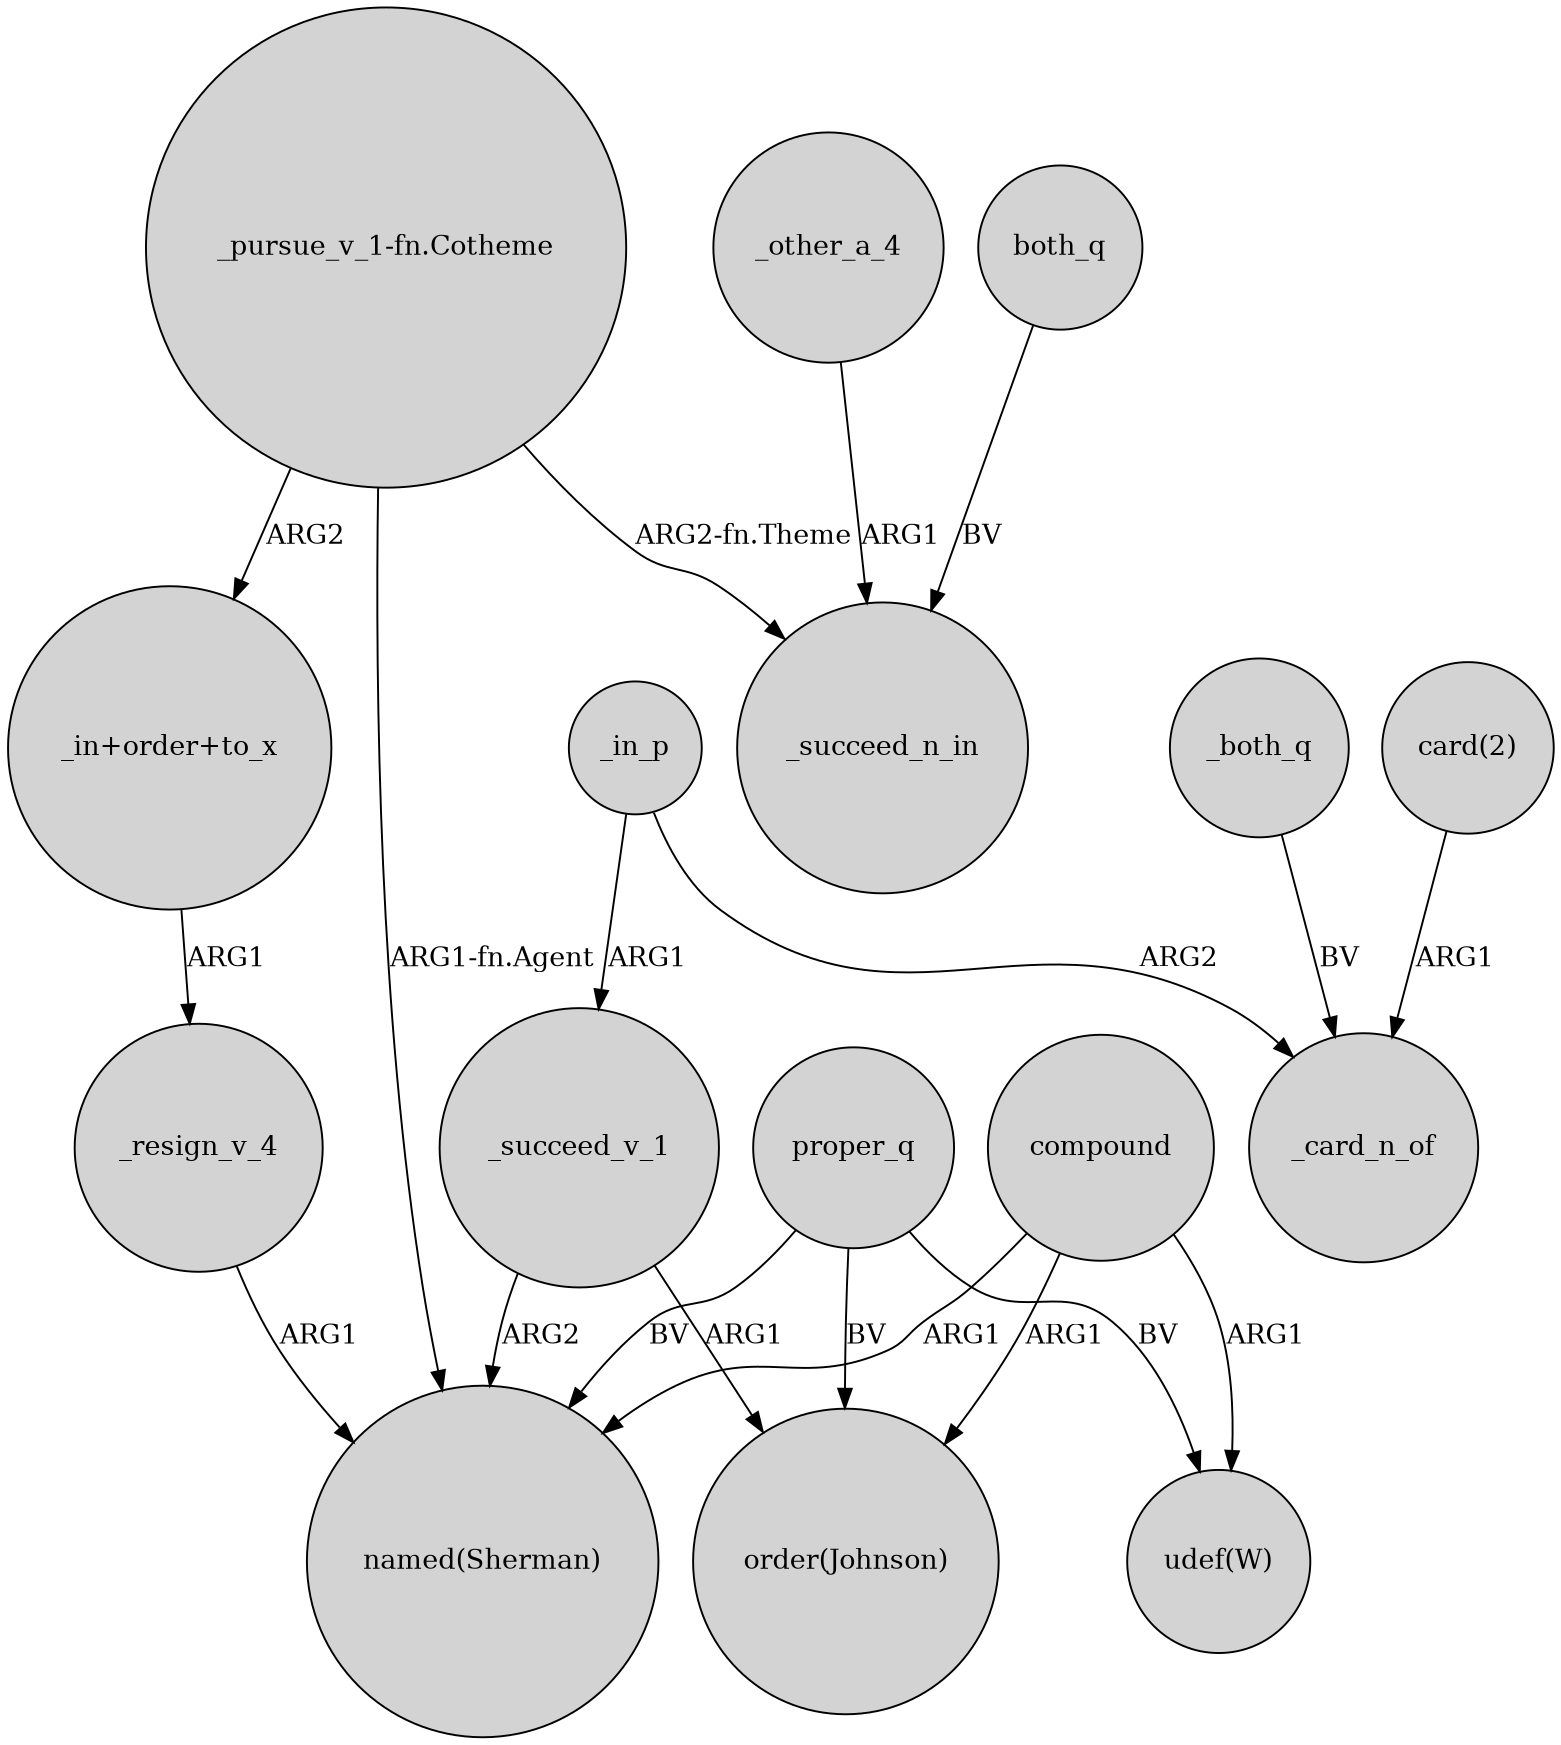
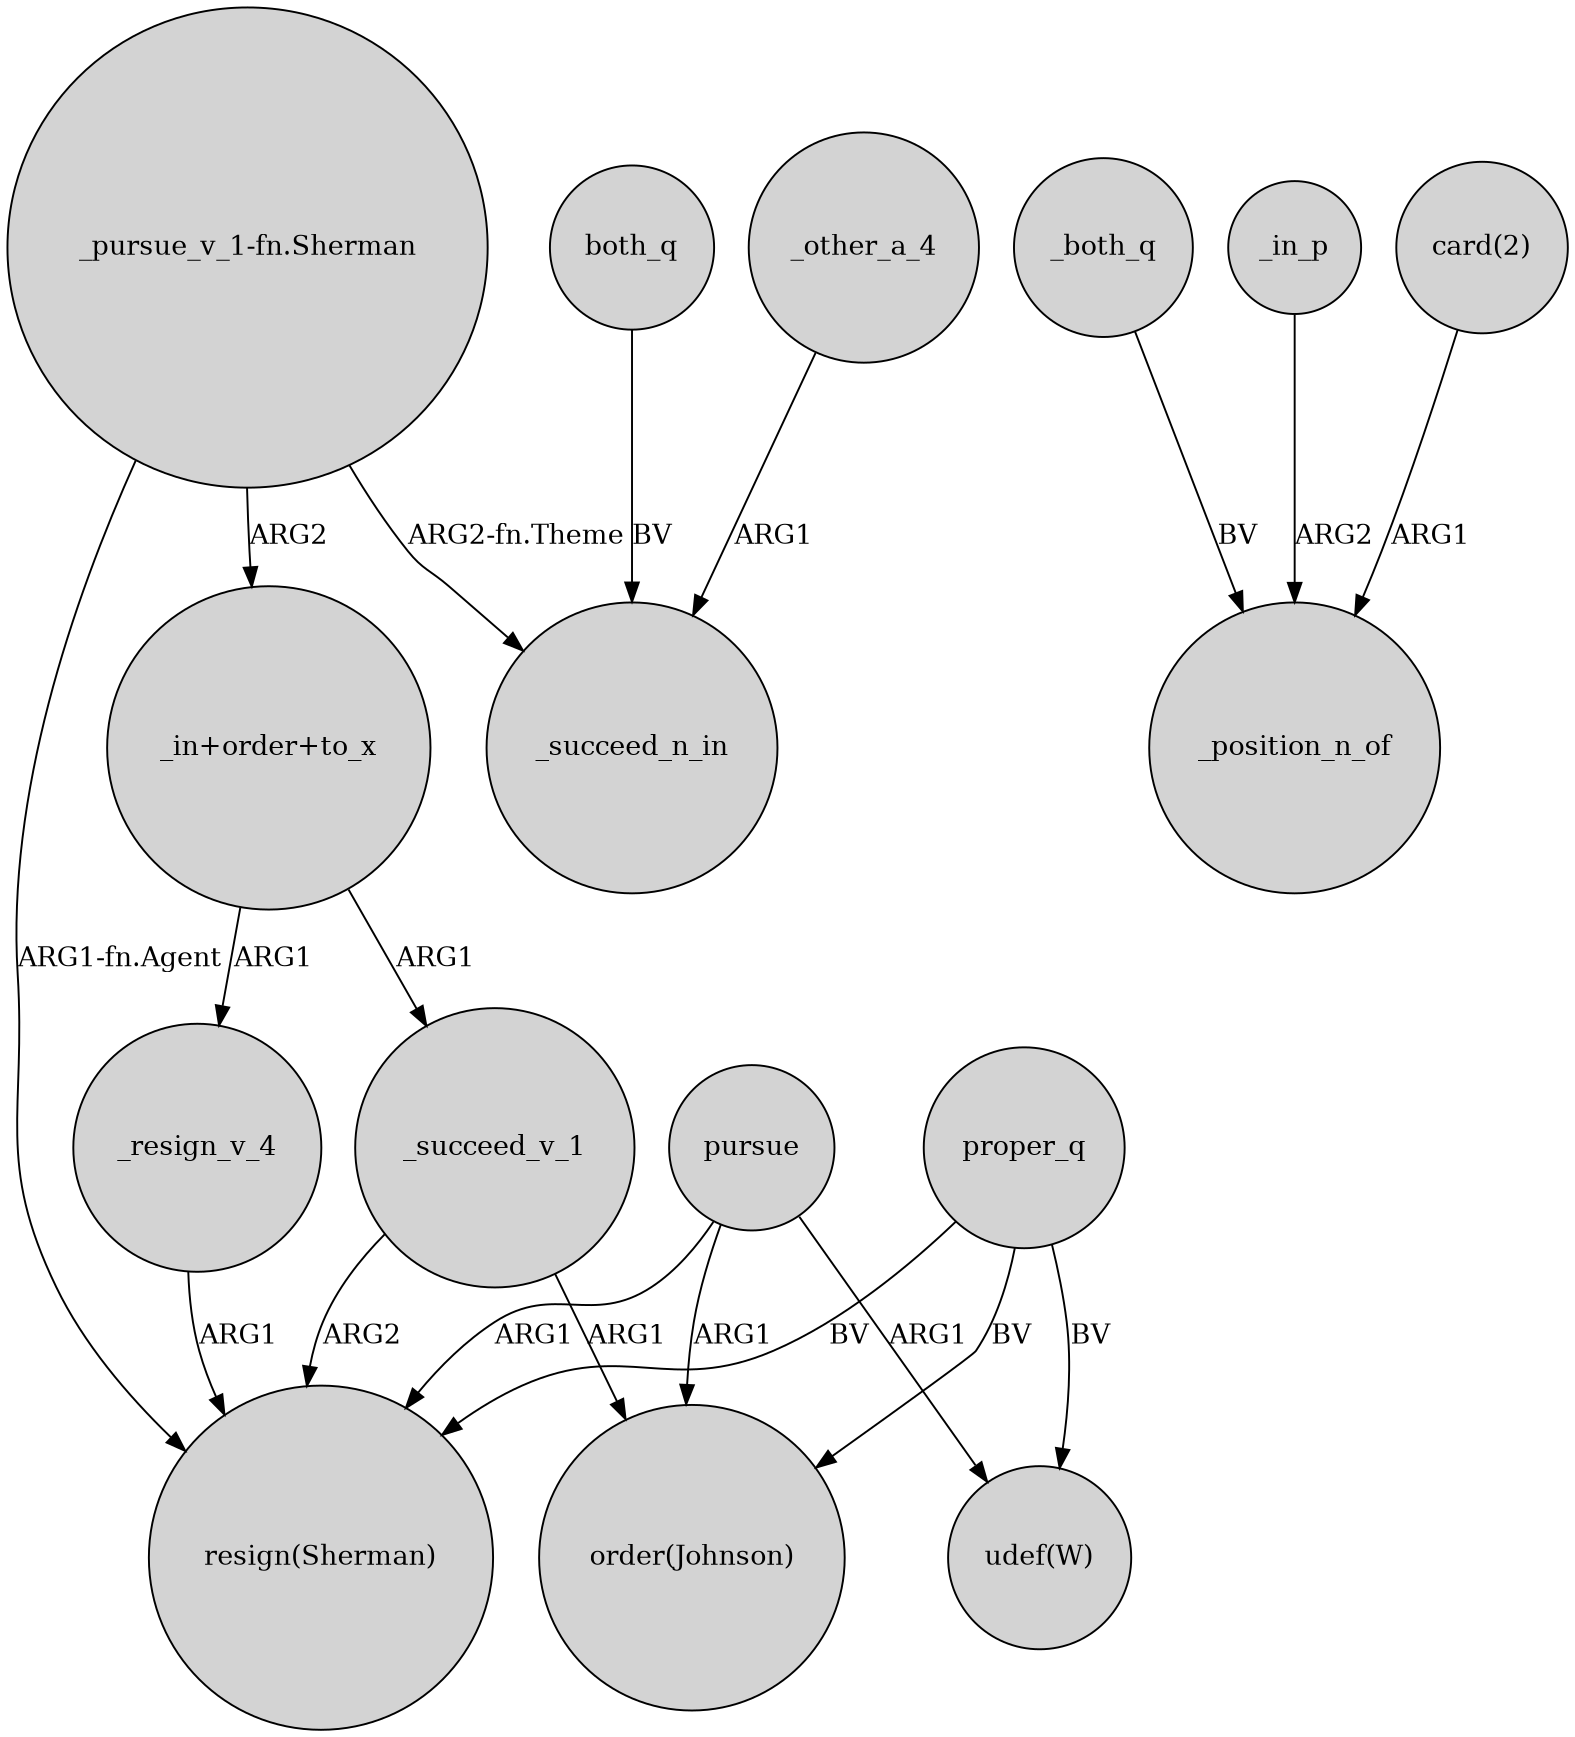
(386, 248) -> (248, 248)
(614, 902) -> (383, 949)
(1101, 1148) -> (752, 1148)
(1364, 1148) -> (1295, 748)
(483, 1561) -> (321, 1558)
